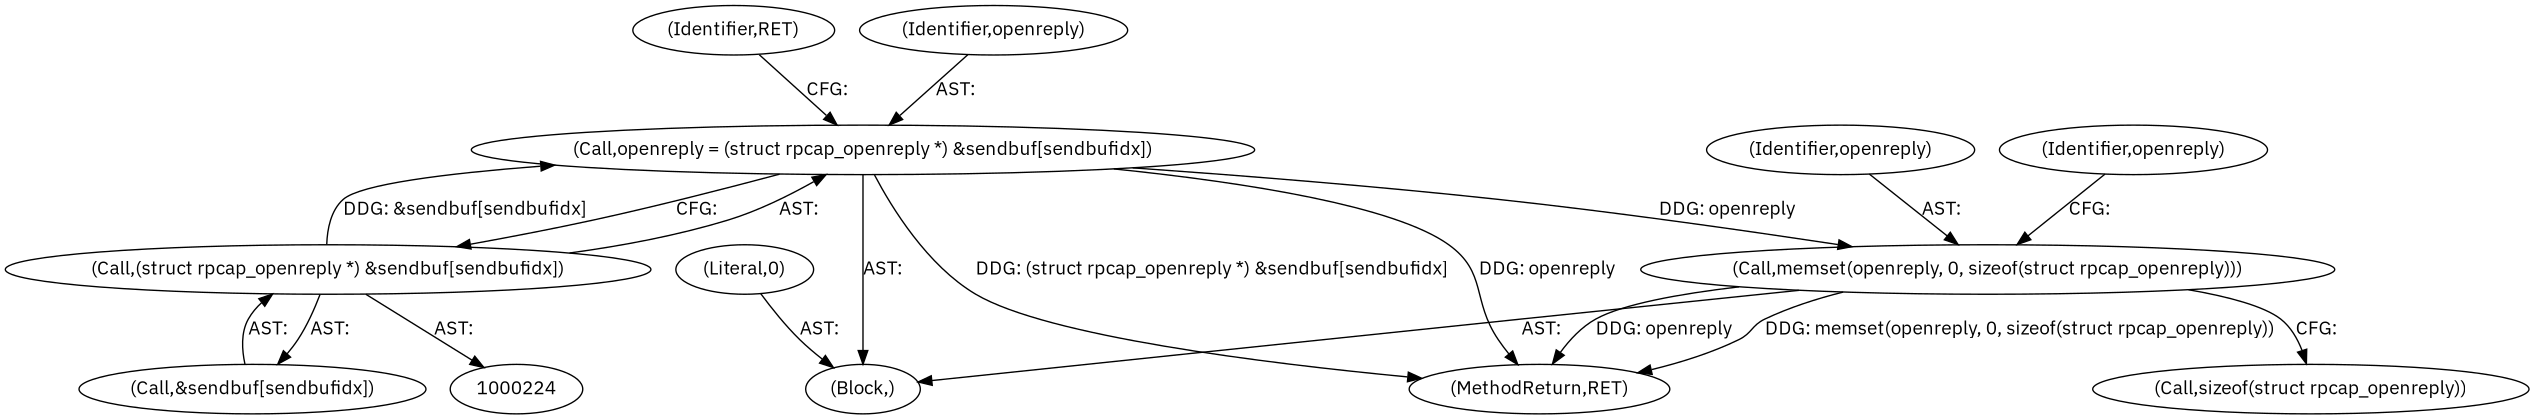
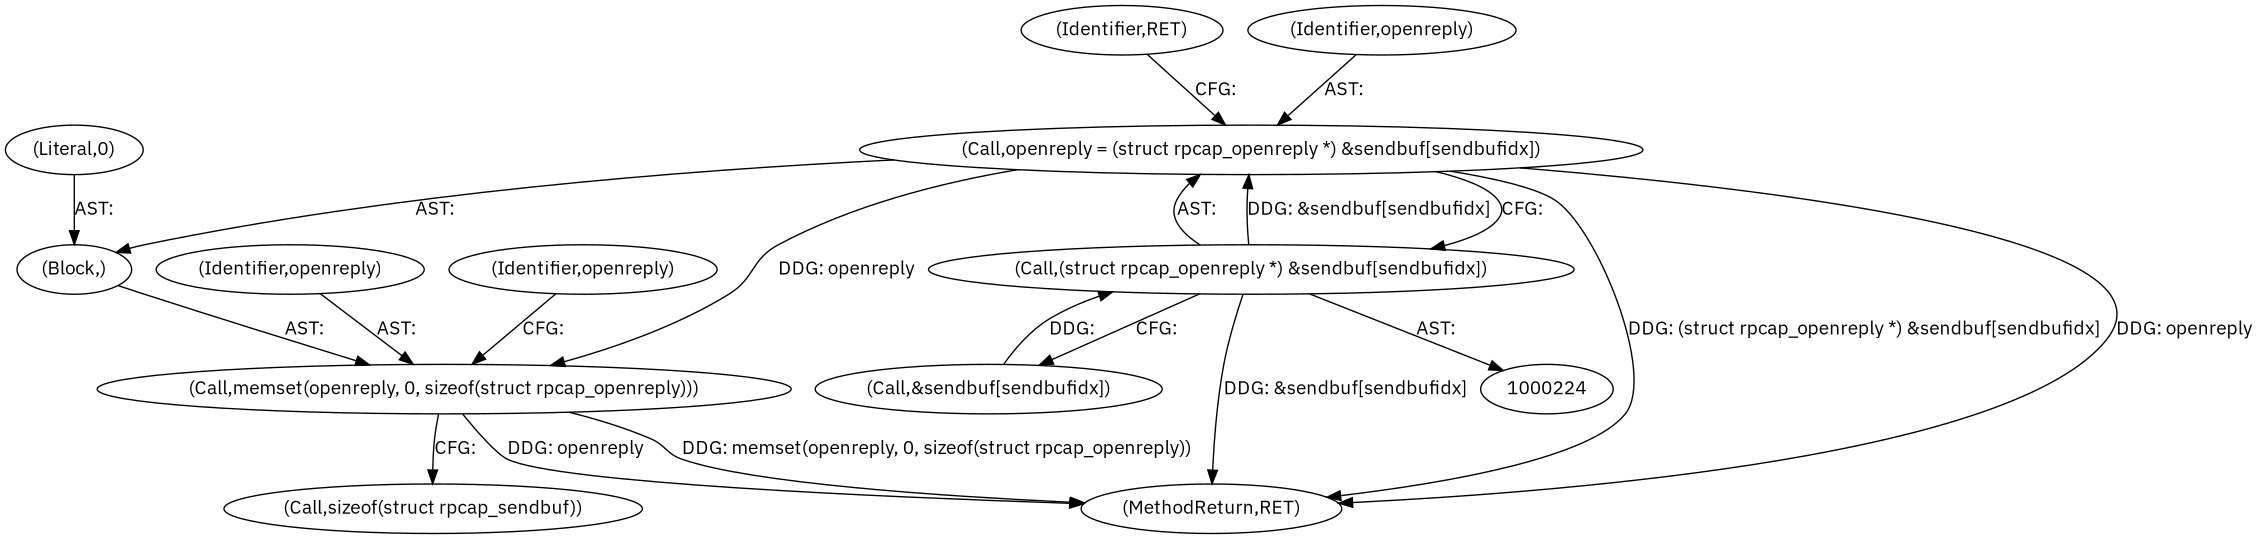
(270, 329) -> (1075, 329)
(332, 329) -> (1159, 329)
(1365, 335) -> (237, 324)
none -> (1221, 381)
(2311, 389) -> (433, 509)
